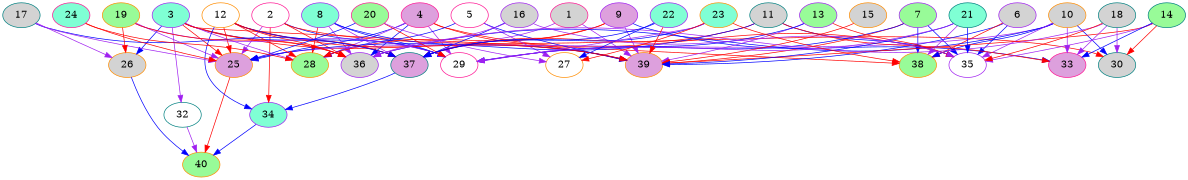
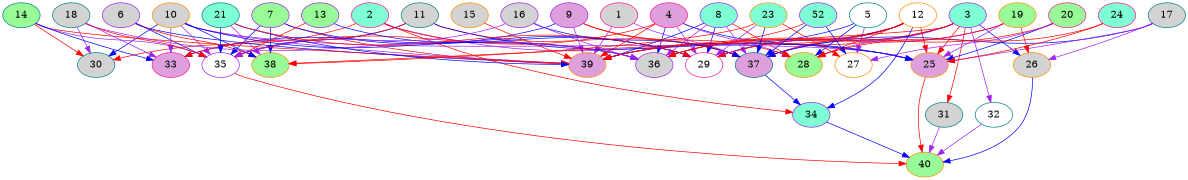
(270, 15) -> (370, 15)
(470, 15) -> (868, 15)
(669, 15) -> (818, 15)
(361, 40) -> none
(737, 44) -> (372, 51)
(720, 49) -> (459, 40)
none -> (944, 115)
none -> (564, 139)
